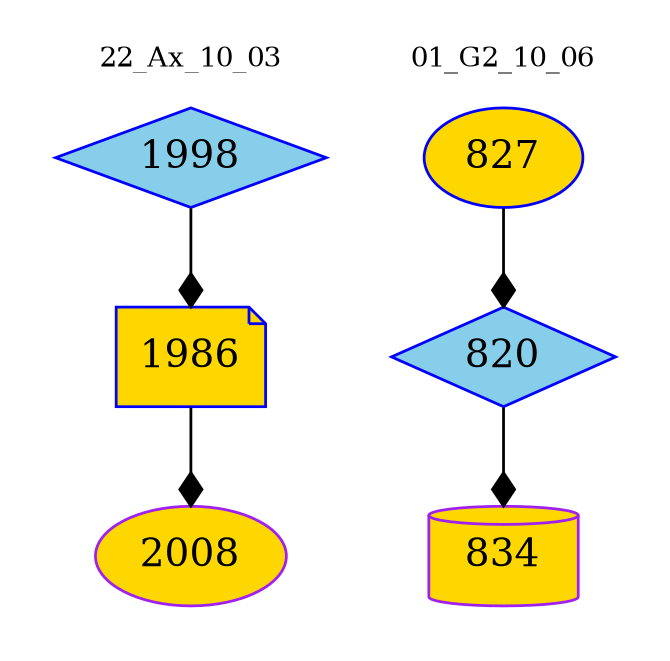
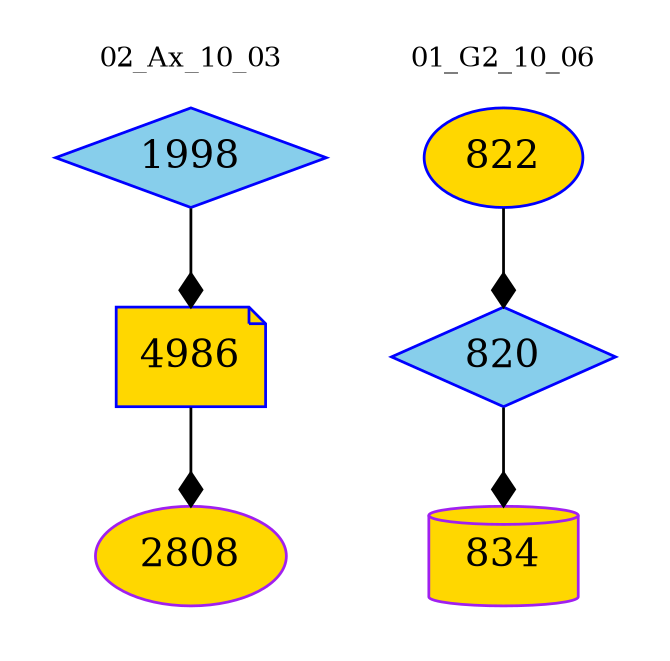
(191, 59) -> (191, 59)
(504, 158) -> (504, 158)
(191, 357) -> (191, 357)
(191, 556) -> (191, 556)
